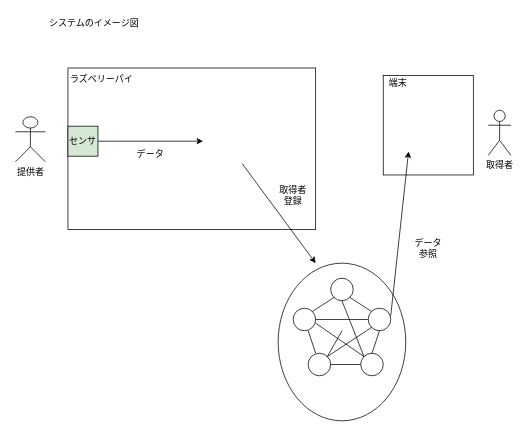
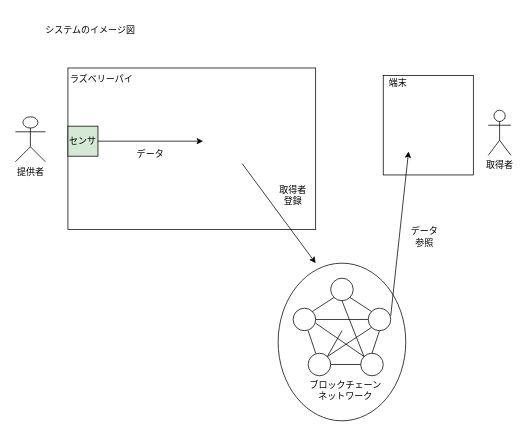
(94, 23) -> (90, 30)
(428, 248) -> (424, 237)
none -> (345, 390)
